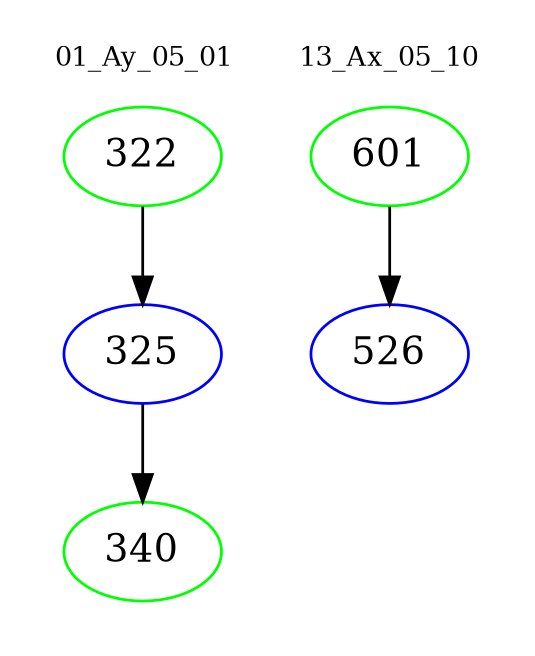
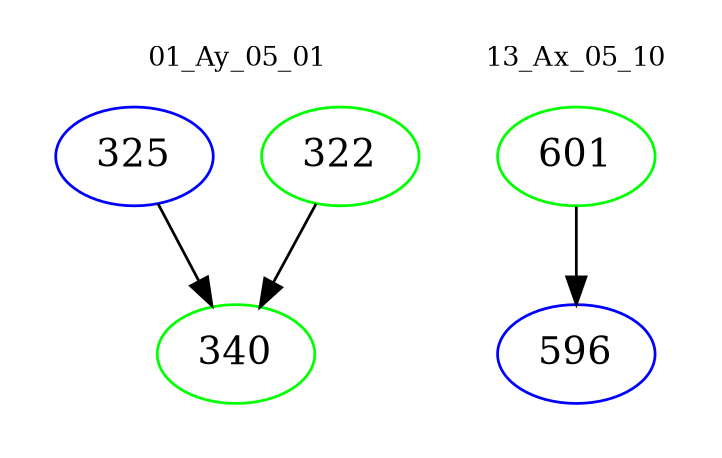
(143, 242) -> (295, 243)
(390, 354) -> (576, 354)
